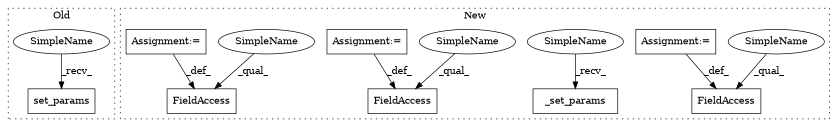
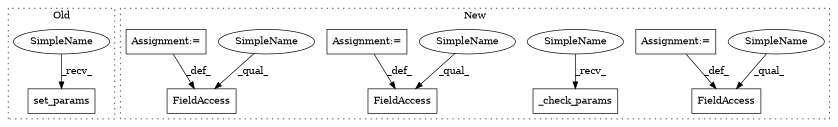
(575, 101) -> (575, 101)
